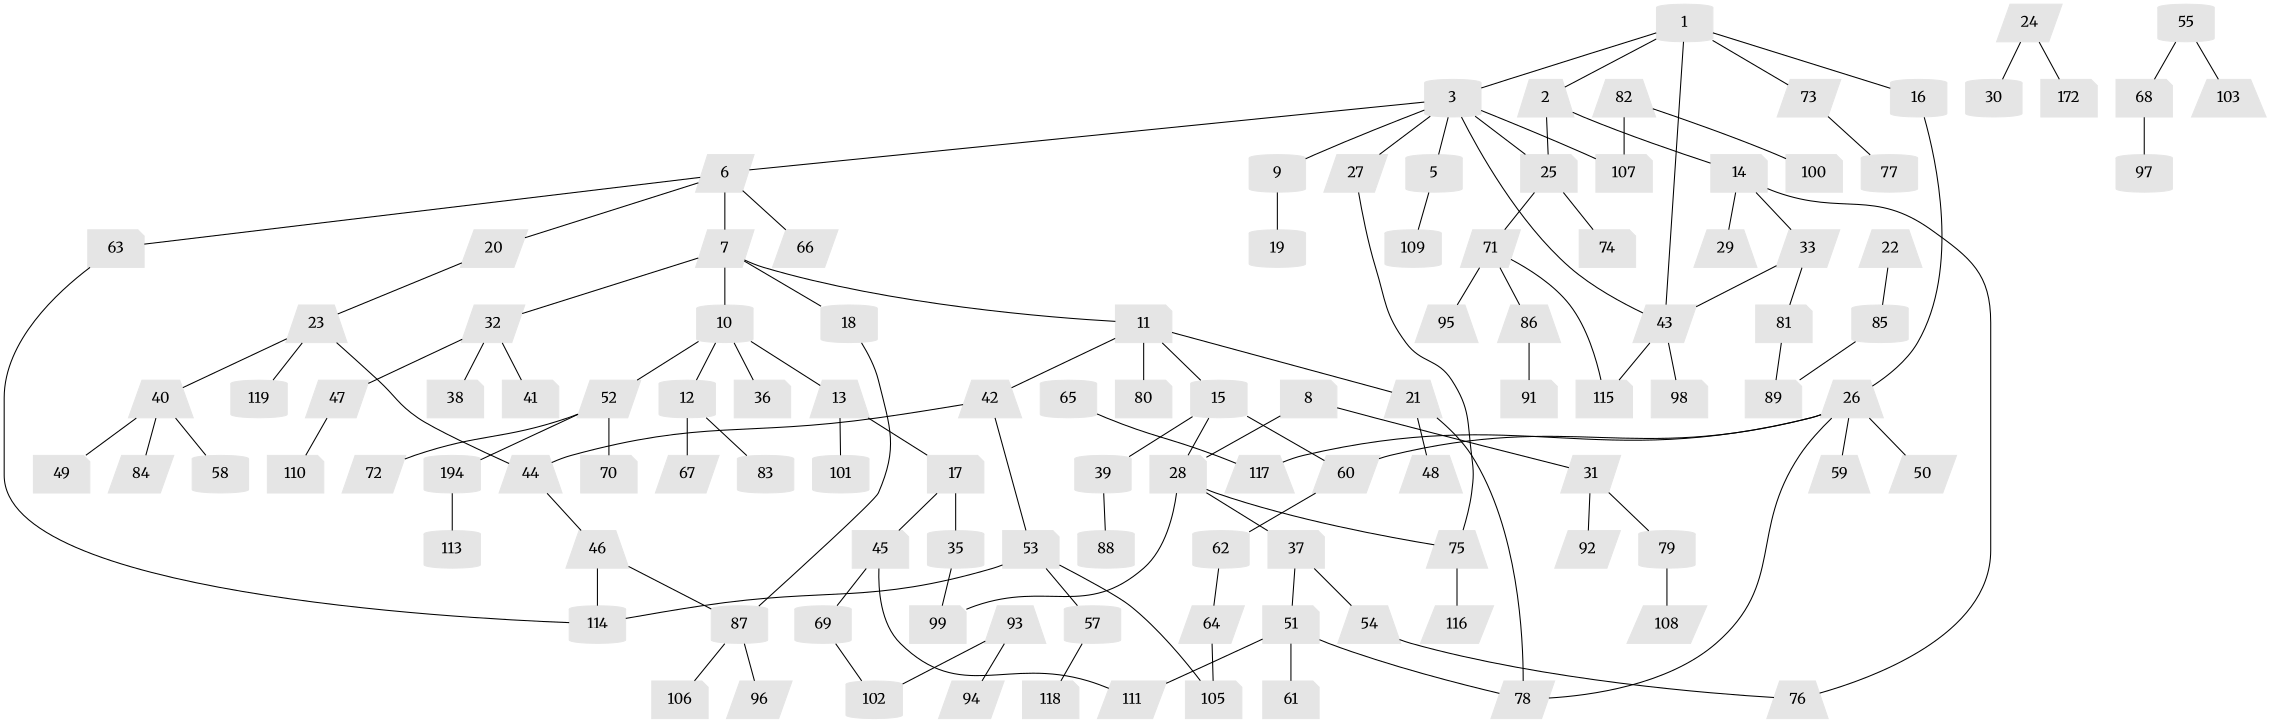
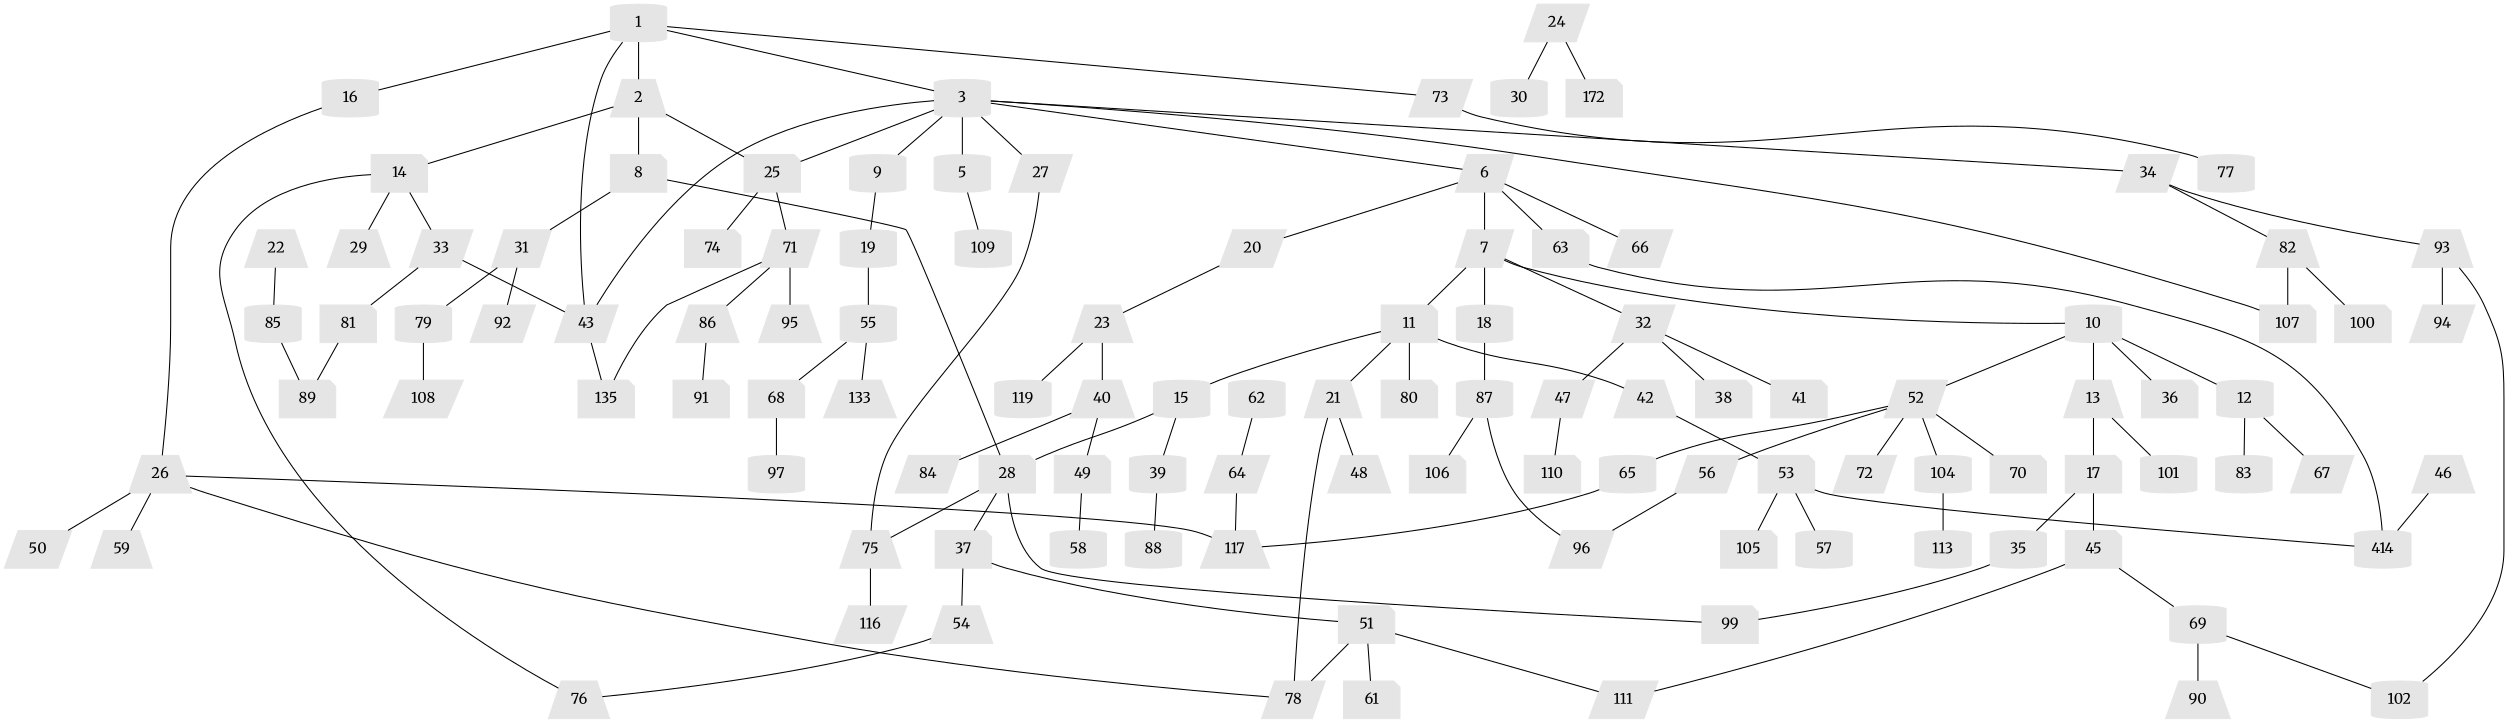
(2229, 98) -> (860, 399)
none -> (639, 136)
none -> (2148, 173)
none -> (868, 286)
(1604, 399) -> (606, 399)
(1679, 399) -> none
none -> (1771, 430)
(191, 437) -> (1080, 512)
(452, 474) -> (1943, 474)
(531, 474) -> none
(1346, 474) -> none
none -> (1707, 474)
(670, 588) -> none
(597, 625) -> (2383, 549)
(1212, 655) -> (1236, 512)
(1051, 700) -> none
none -> (2198, 700)
